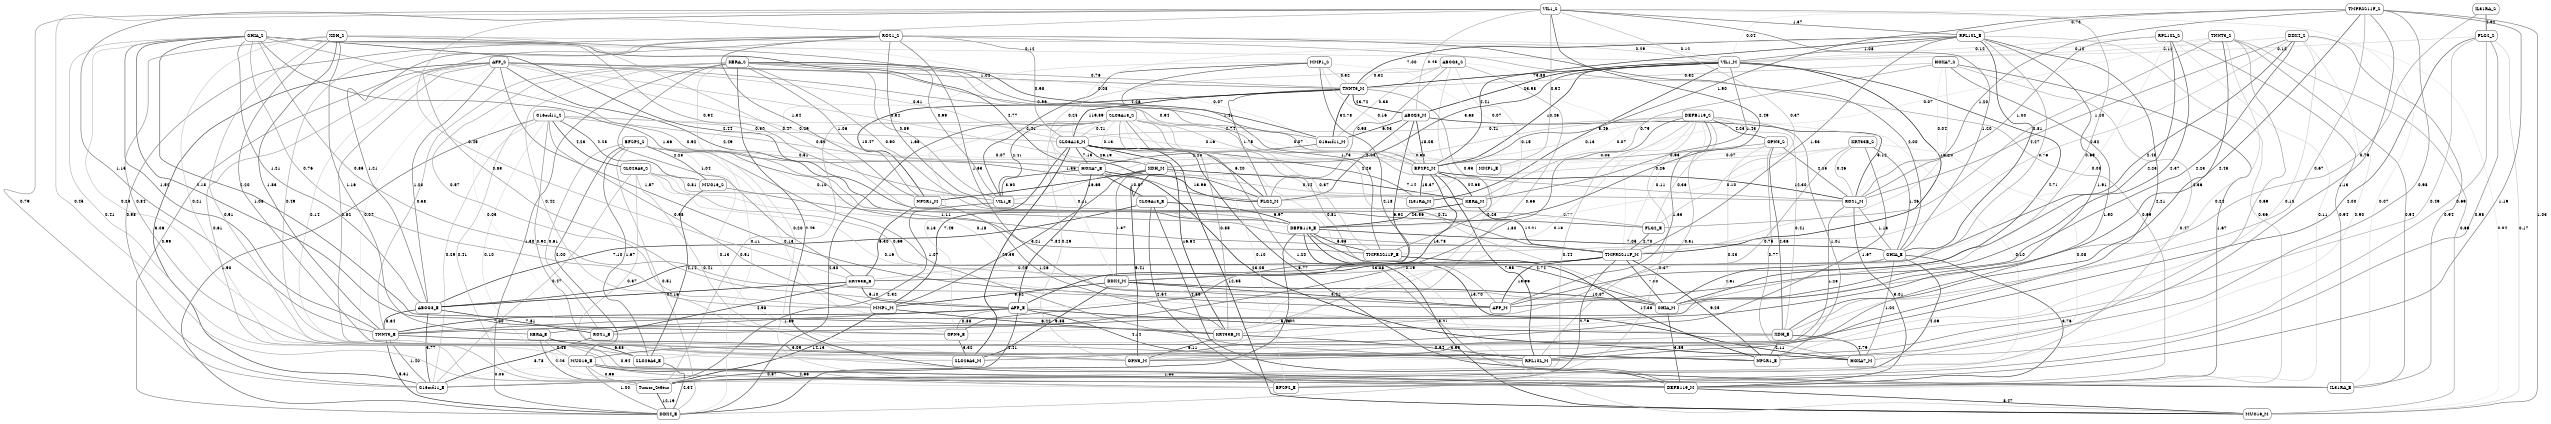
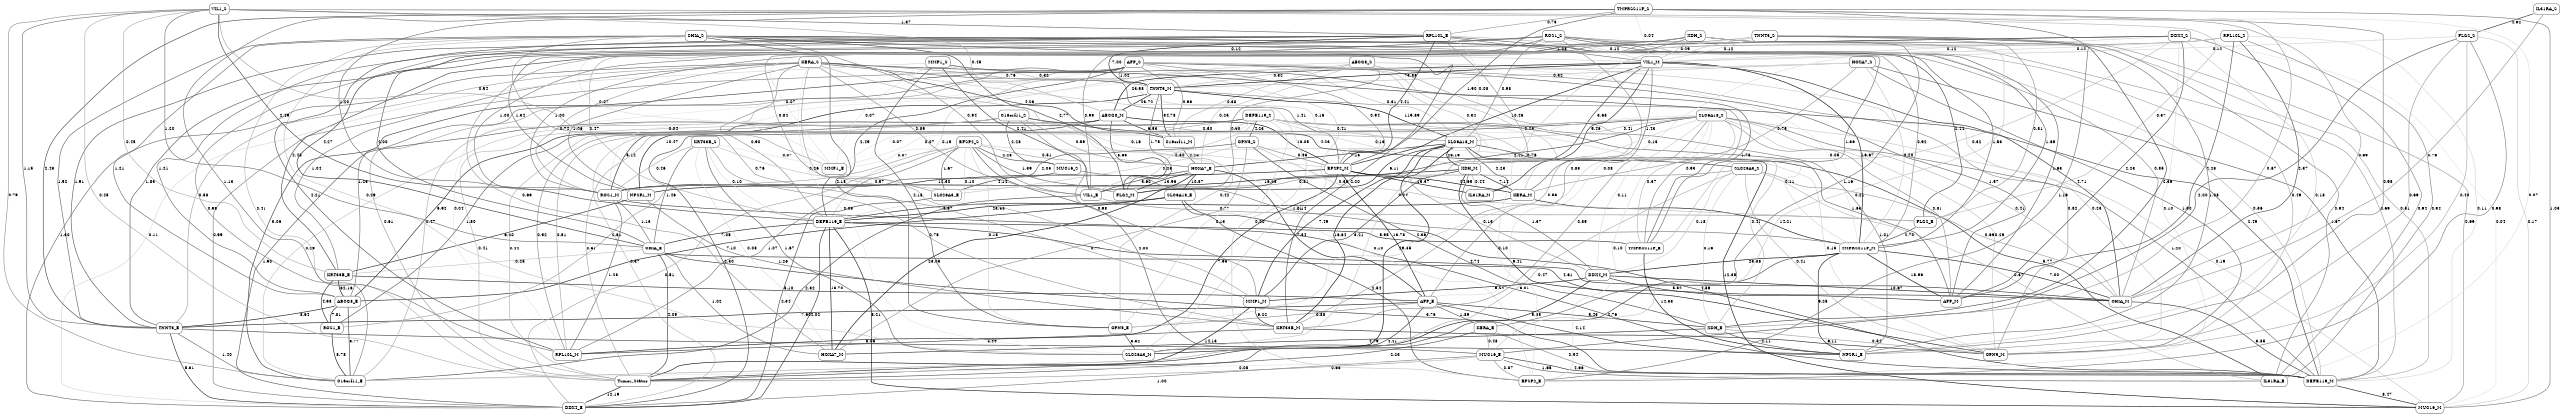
(1240, 169) -> (1394, 169)
(2359, 215) -> (2168, 209)
(605, 347) -> none
